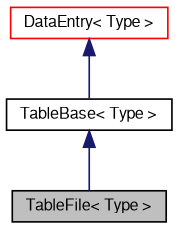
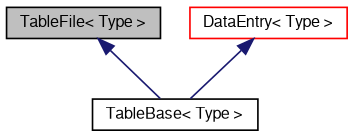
(89, 169) -> (135, 74)
